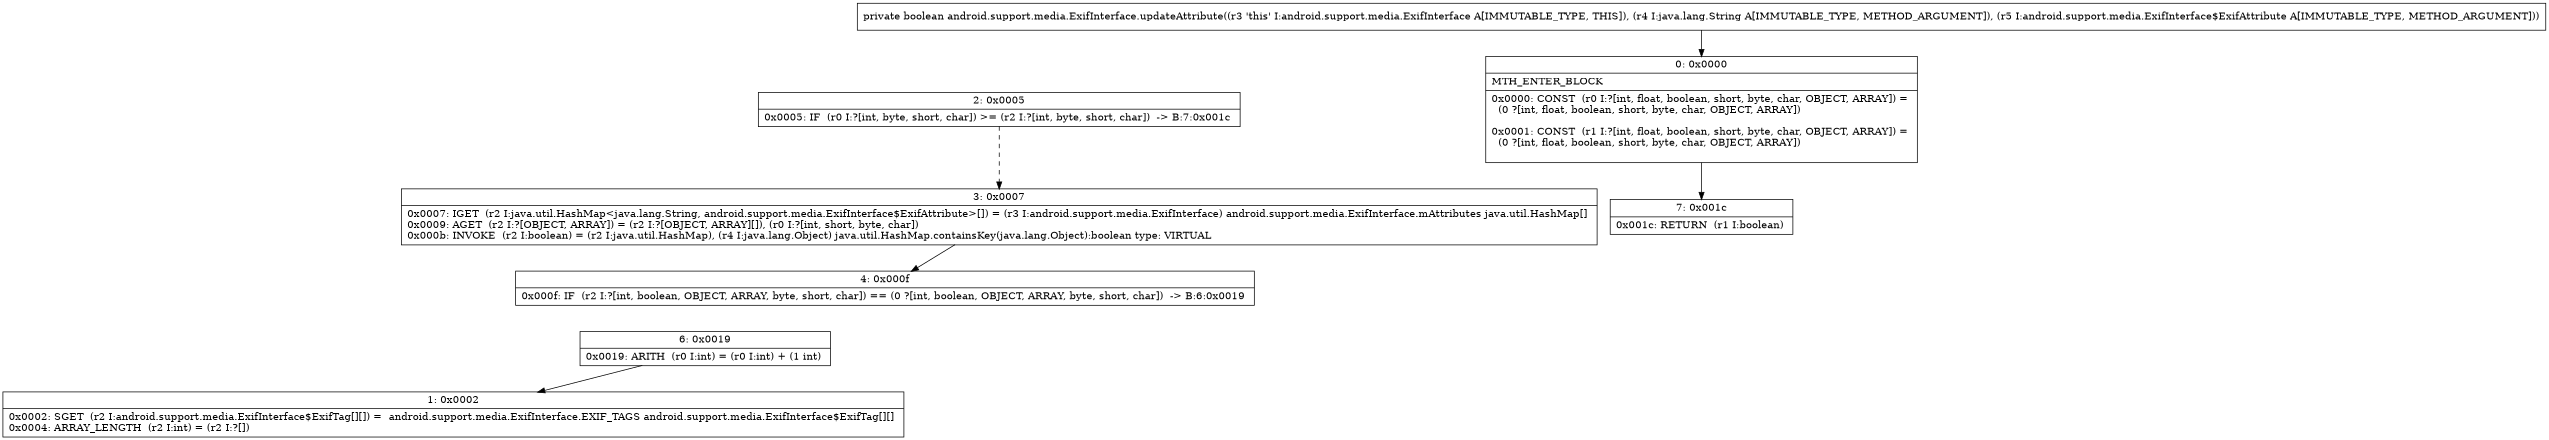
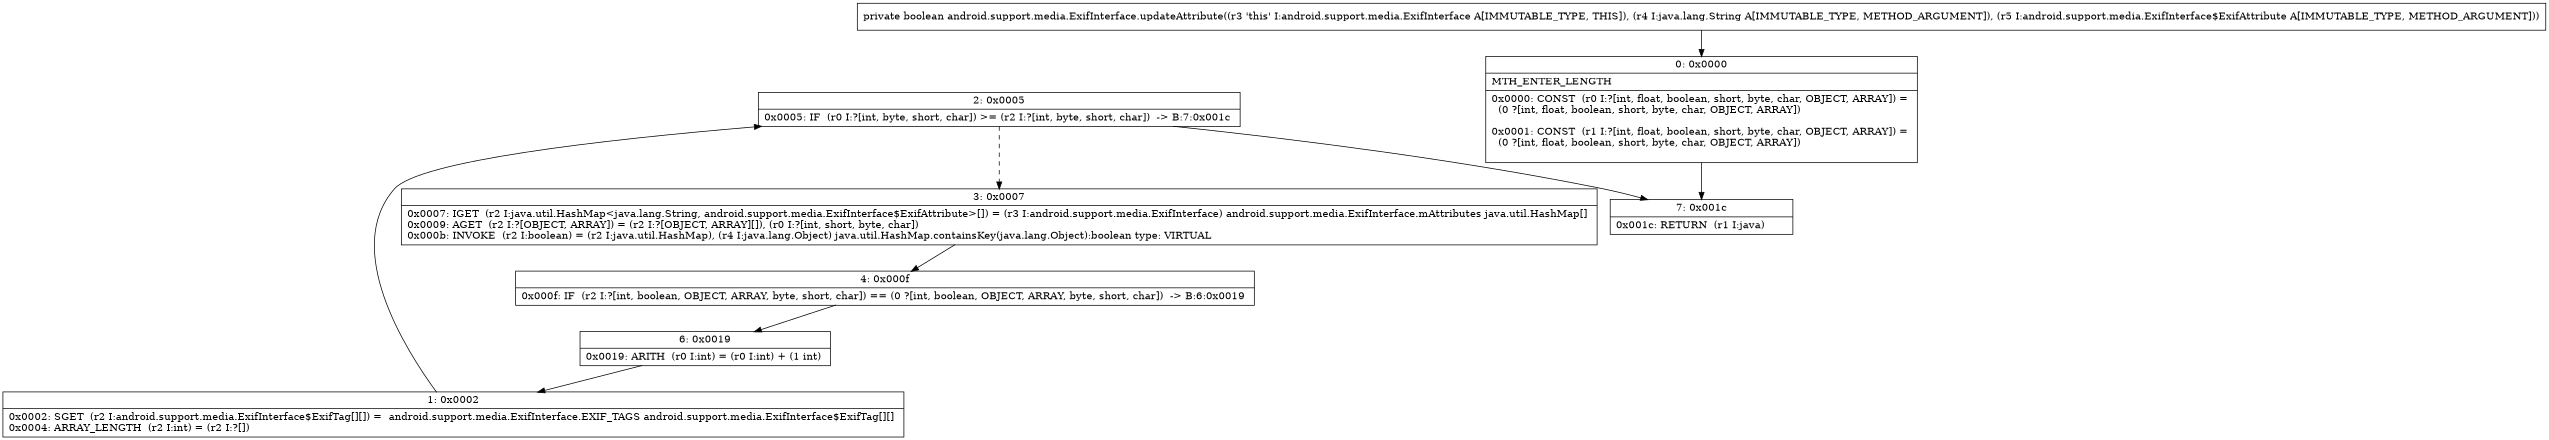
(1548, 82) -> (1552, 82)
none -> (1408, 156)
none -> (462, 164)
(1702, 225) -> (1692, 225)
none -> (799, 317)
